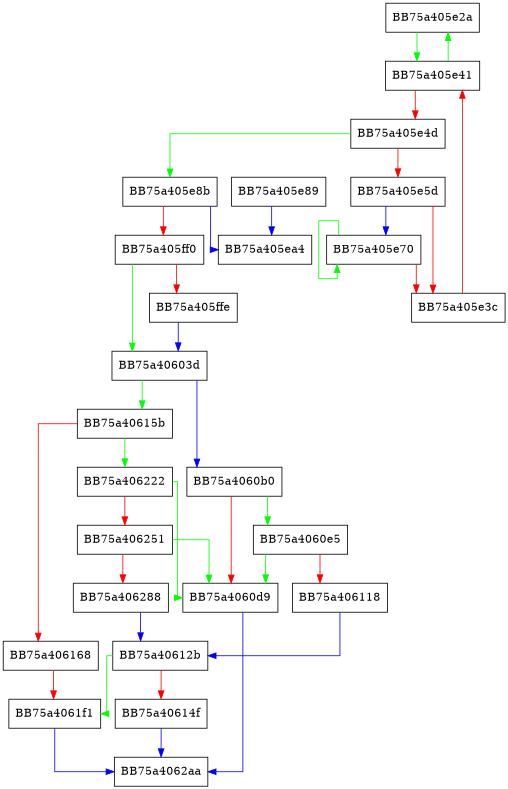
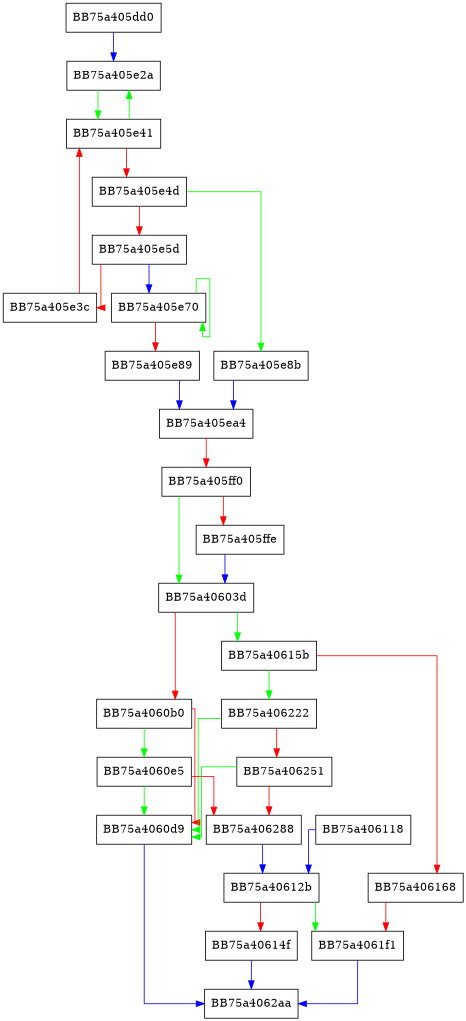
none -> (114, 18)
(163, 217) -> (206, 449)
(416, 275) -> (155, 333)
(197, 420) -> (175, 652)
(320, 565) -> (214, 781)
